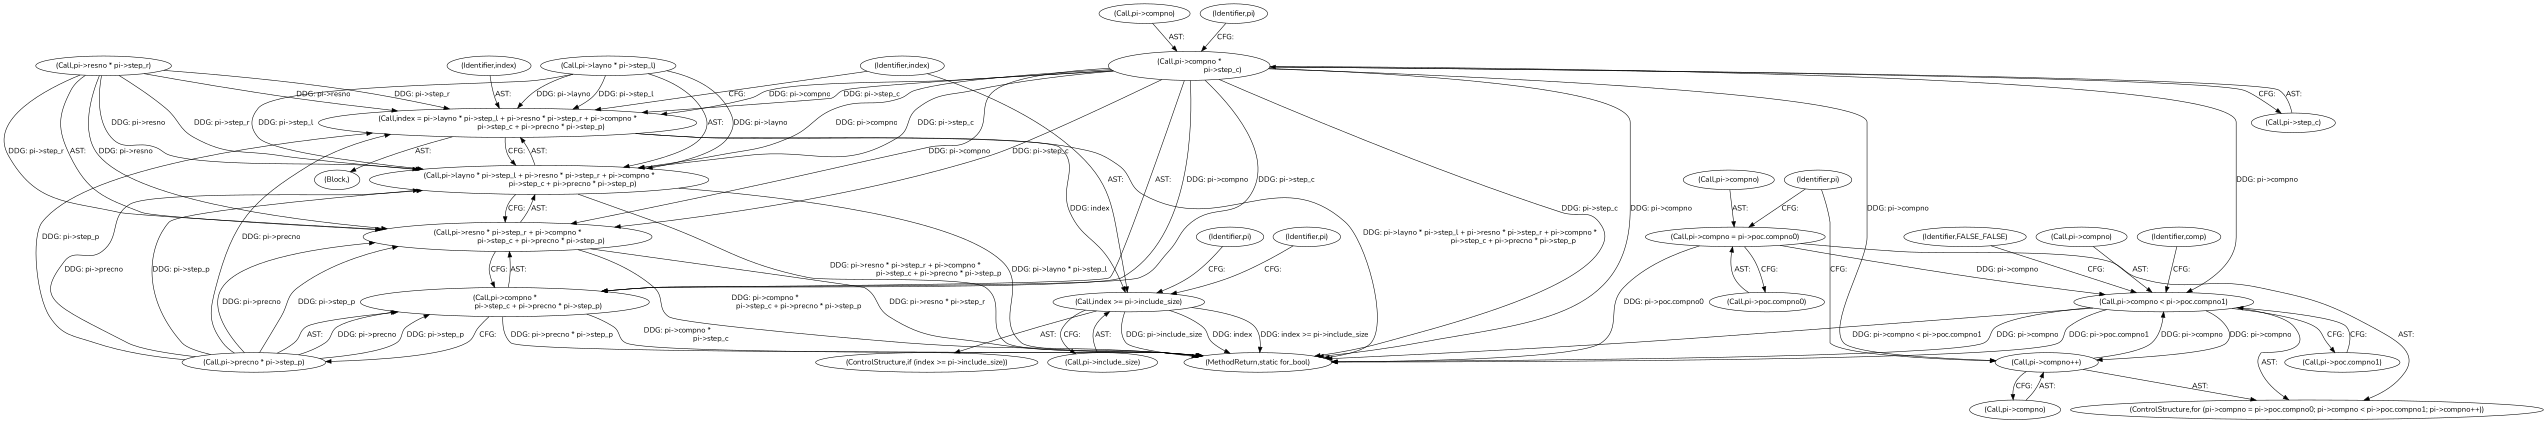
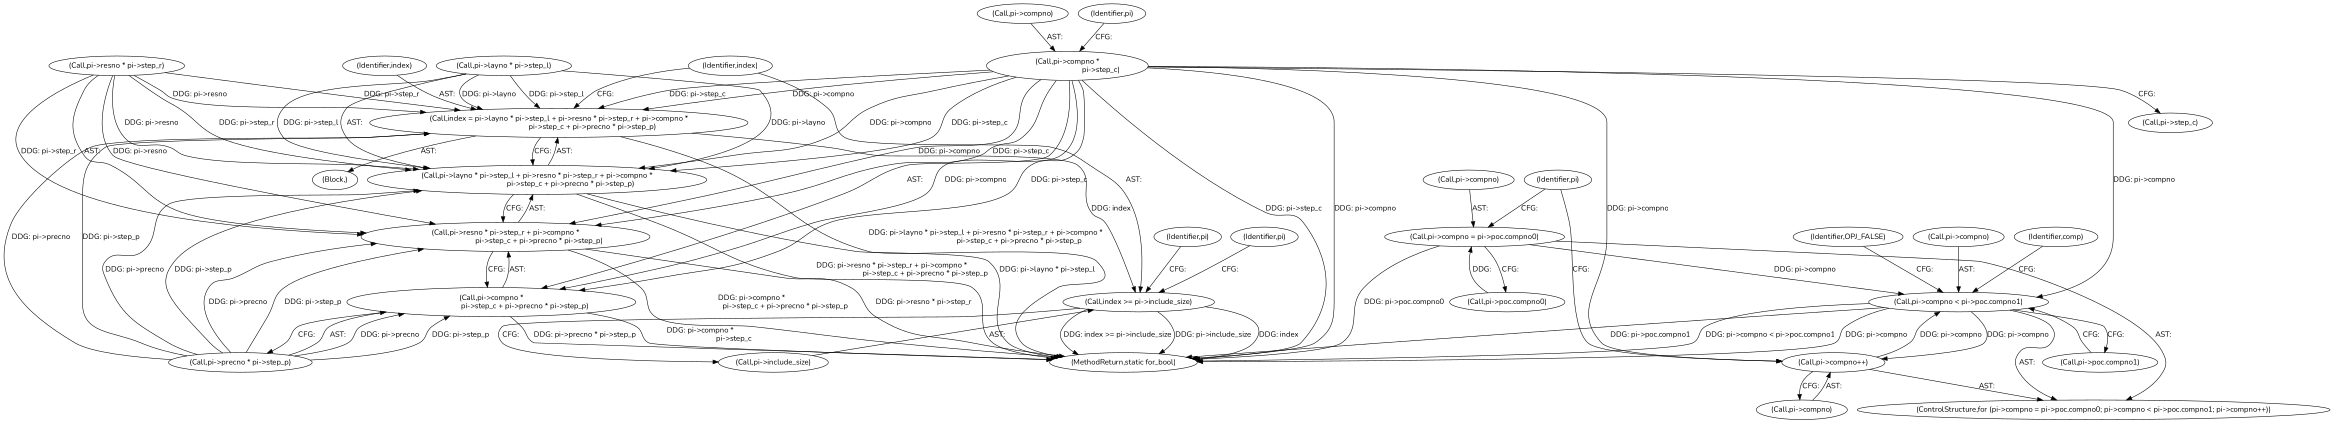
(1791, 73) -> none
(1965, 237) -> (1848, 237)
(1743, 269) -> (1483, 269)
(927, 362) -> none
